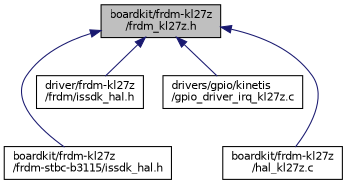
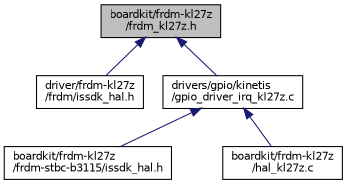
(307, 69) -> (261, 132)
(24, 81) -> (155, 130)
